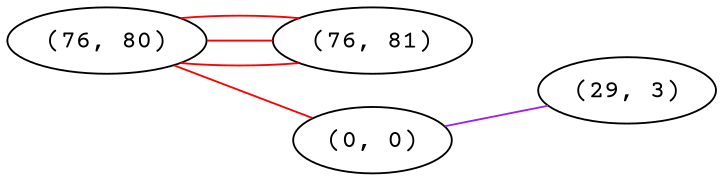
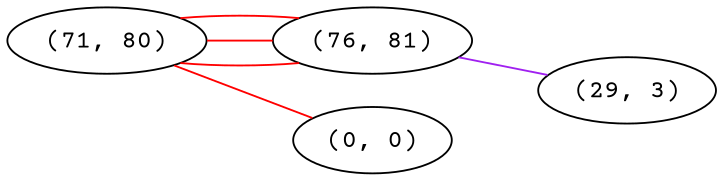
(107, 41) -> (107, 41)
(497, 116) -> (503, 66)
